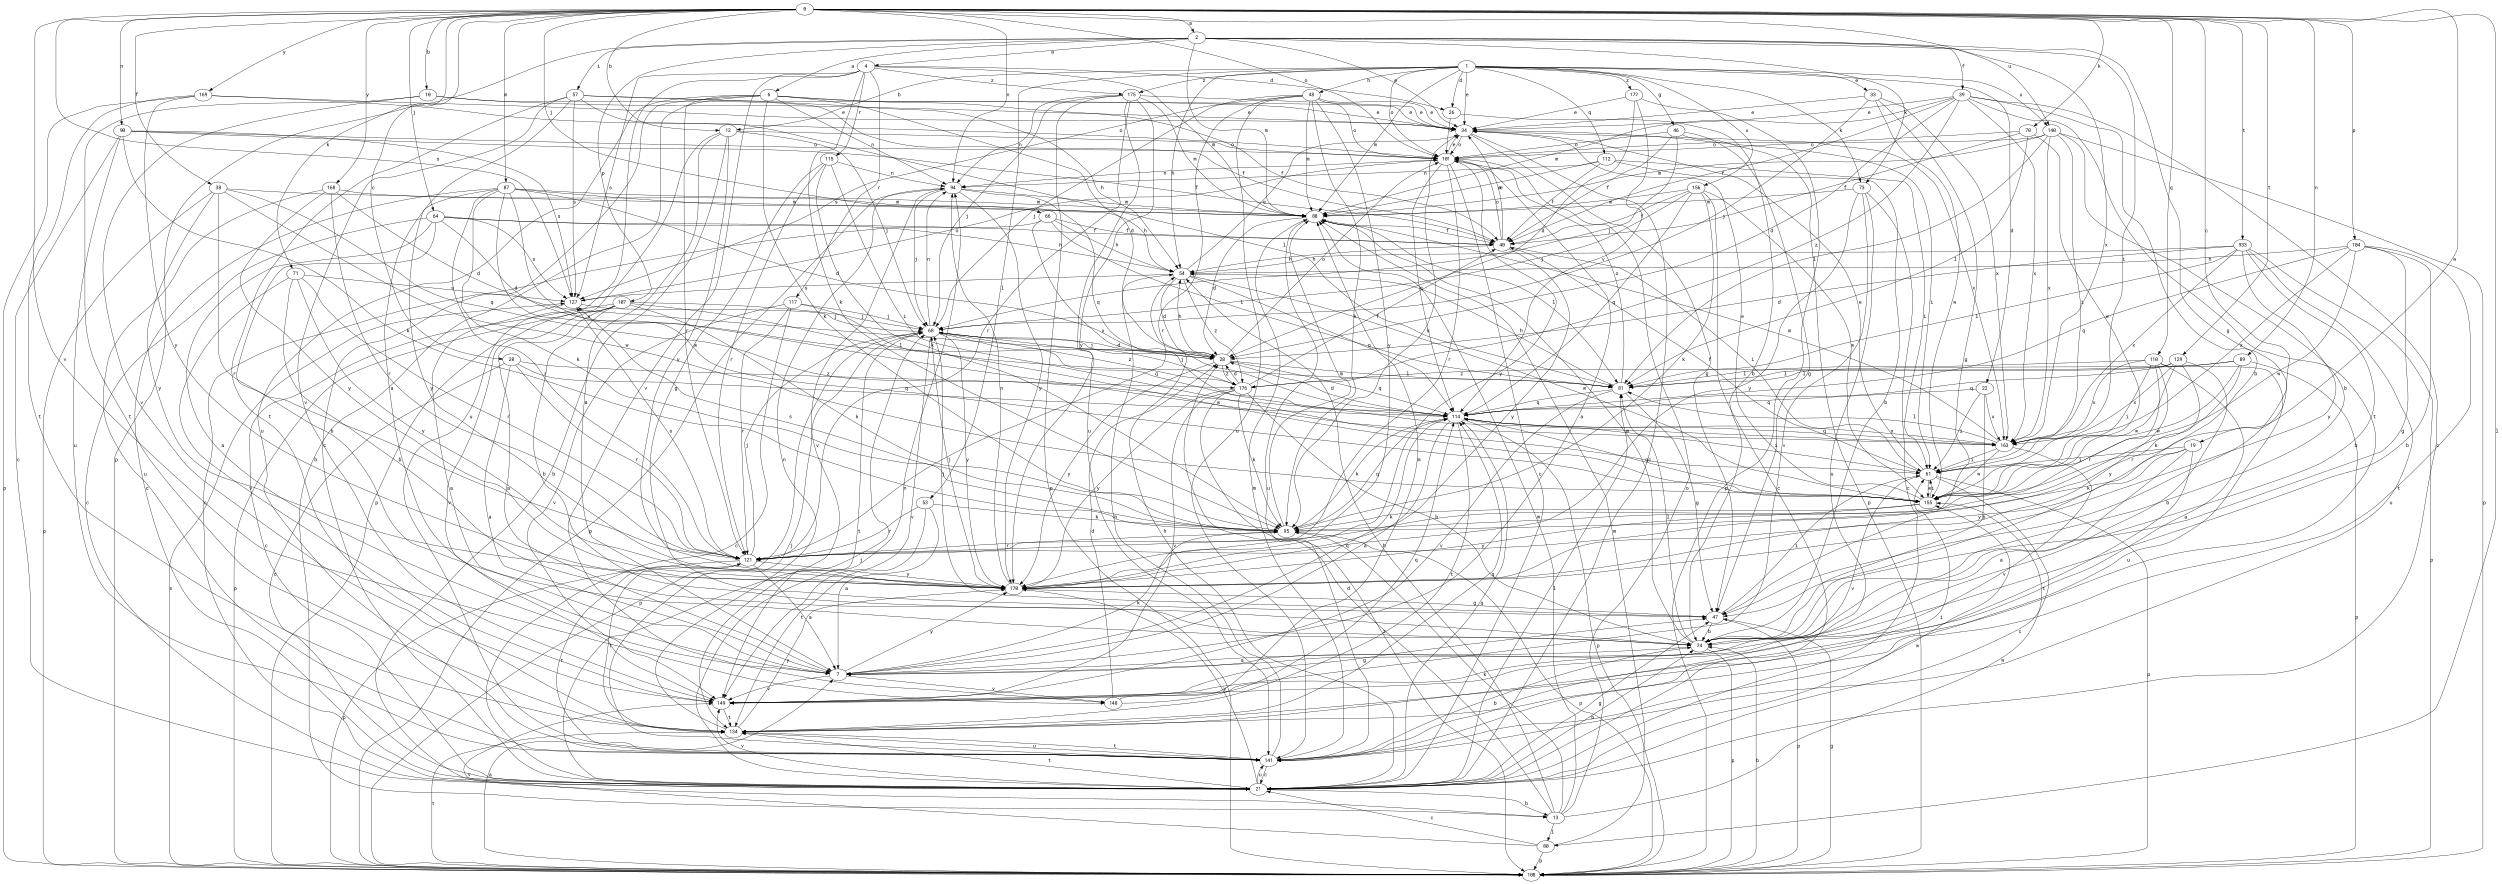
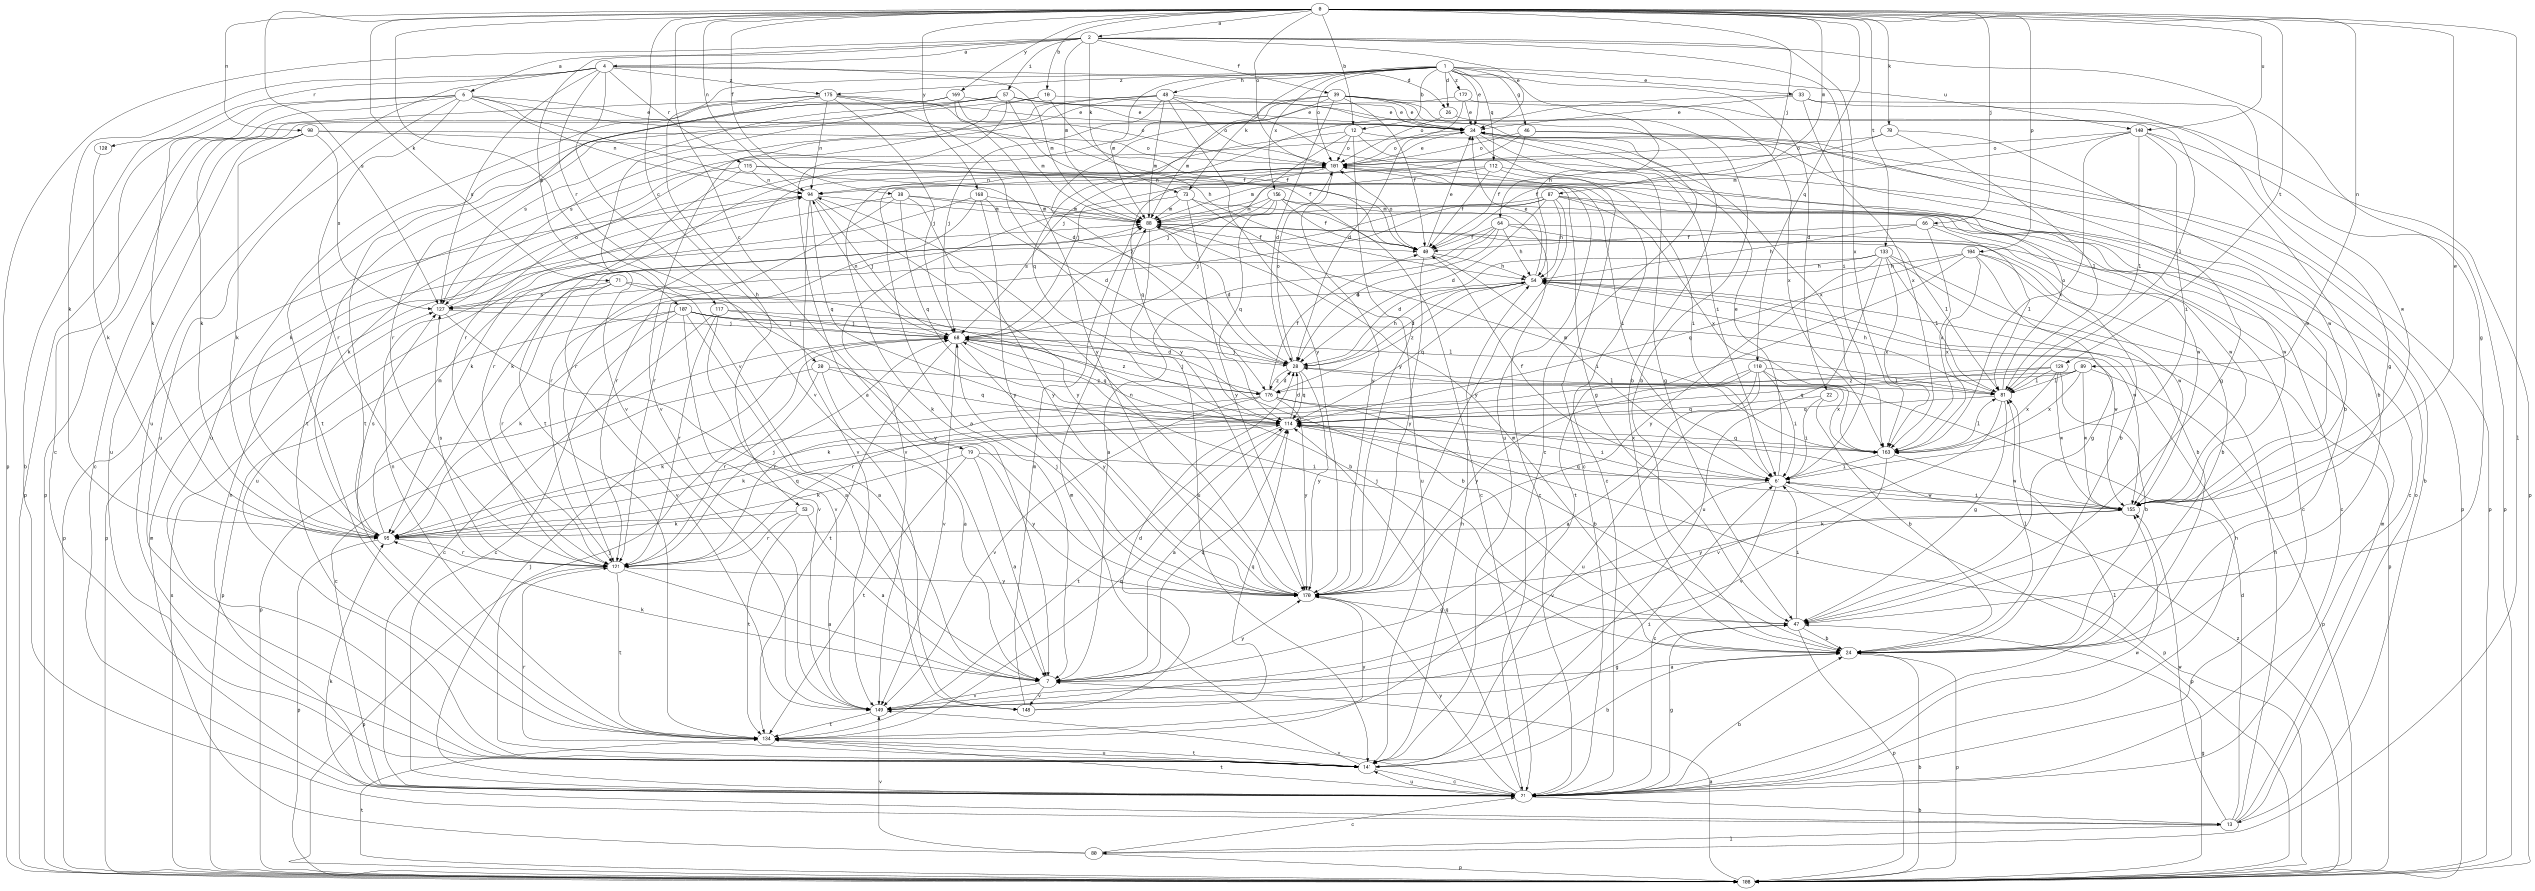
none -> (103, 148)
(2243, 245) -> (1884, 252)
(1603, 260) -> (1034, 266)
(1002, 288) -> (757, 295)
(586, 403) -> (933, 410)
(1990, 417) -> (2000, 435)
